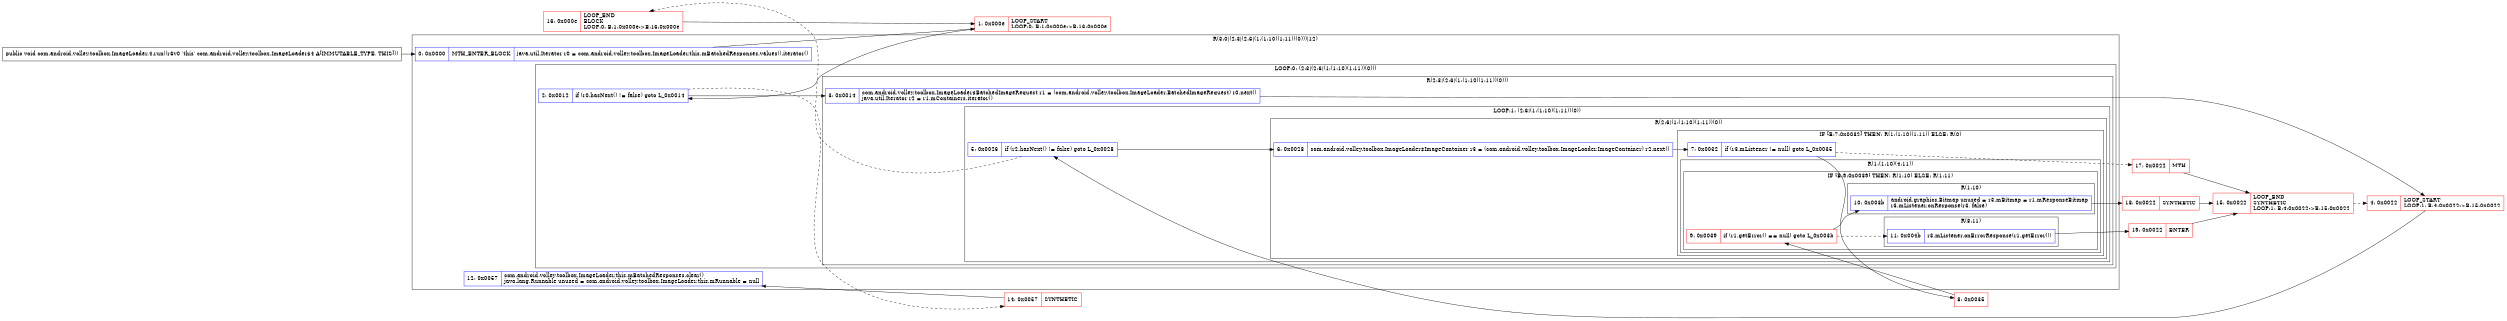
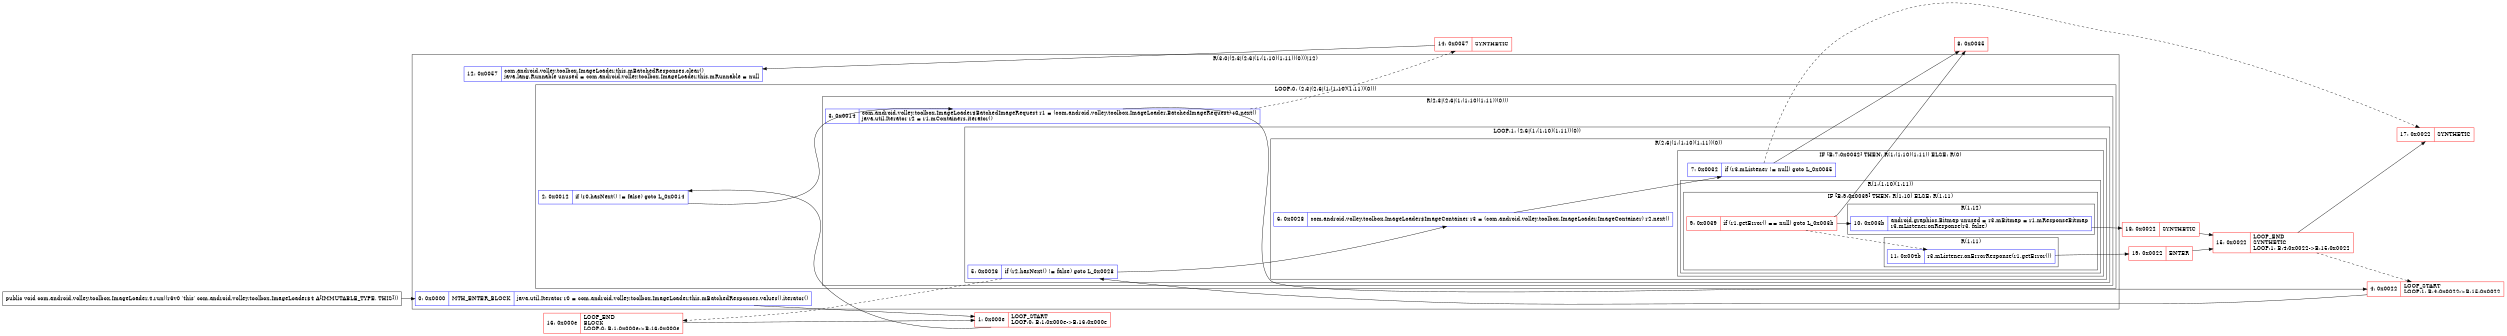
(1891, 164) -> (1891, 185)
(2179, 166) -> (2454, 134)
(2215, 182) -> (2360, 188)
(1971, 188) -> (1971, 208)
(815, 215) -> (1342, 89)
(1971, 221) -> (1971, 242)
(1884, 273) -> (1899, 136)
